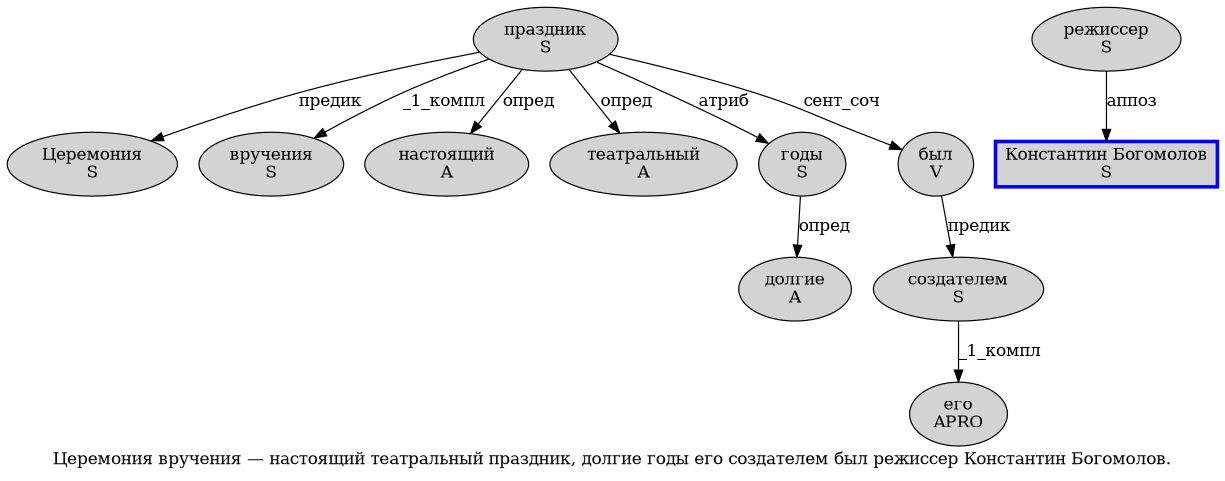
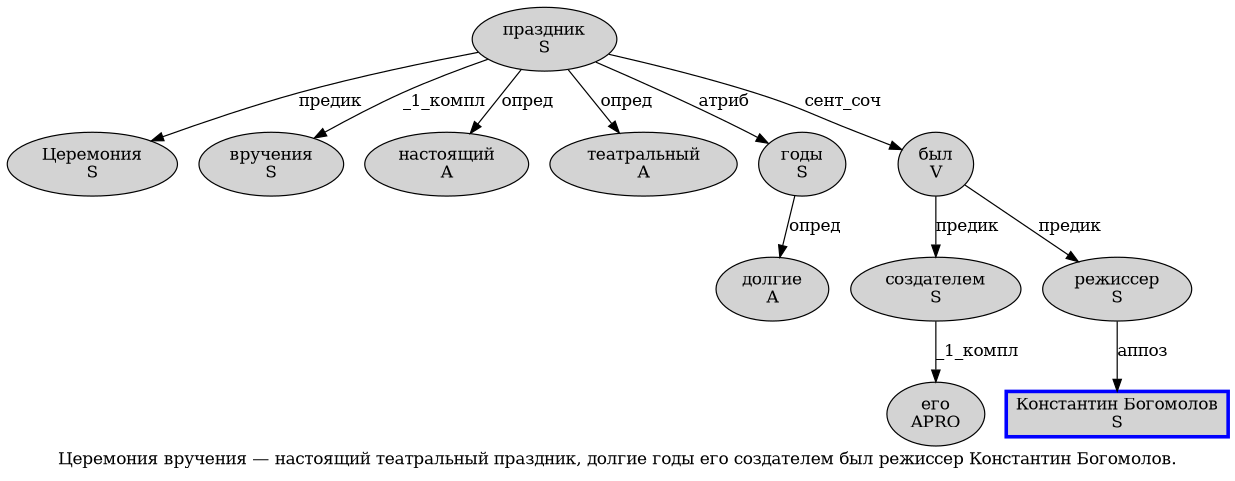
none -> (1017, 220)
